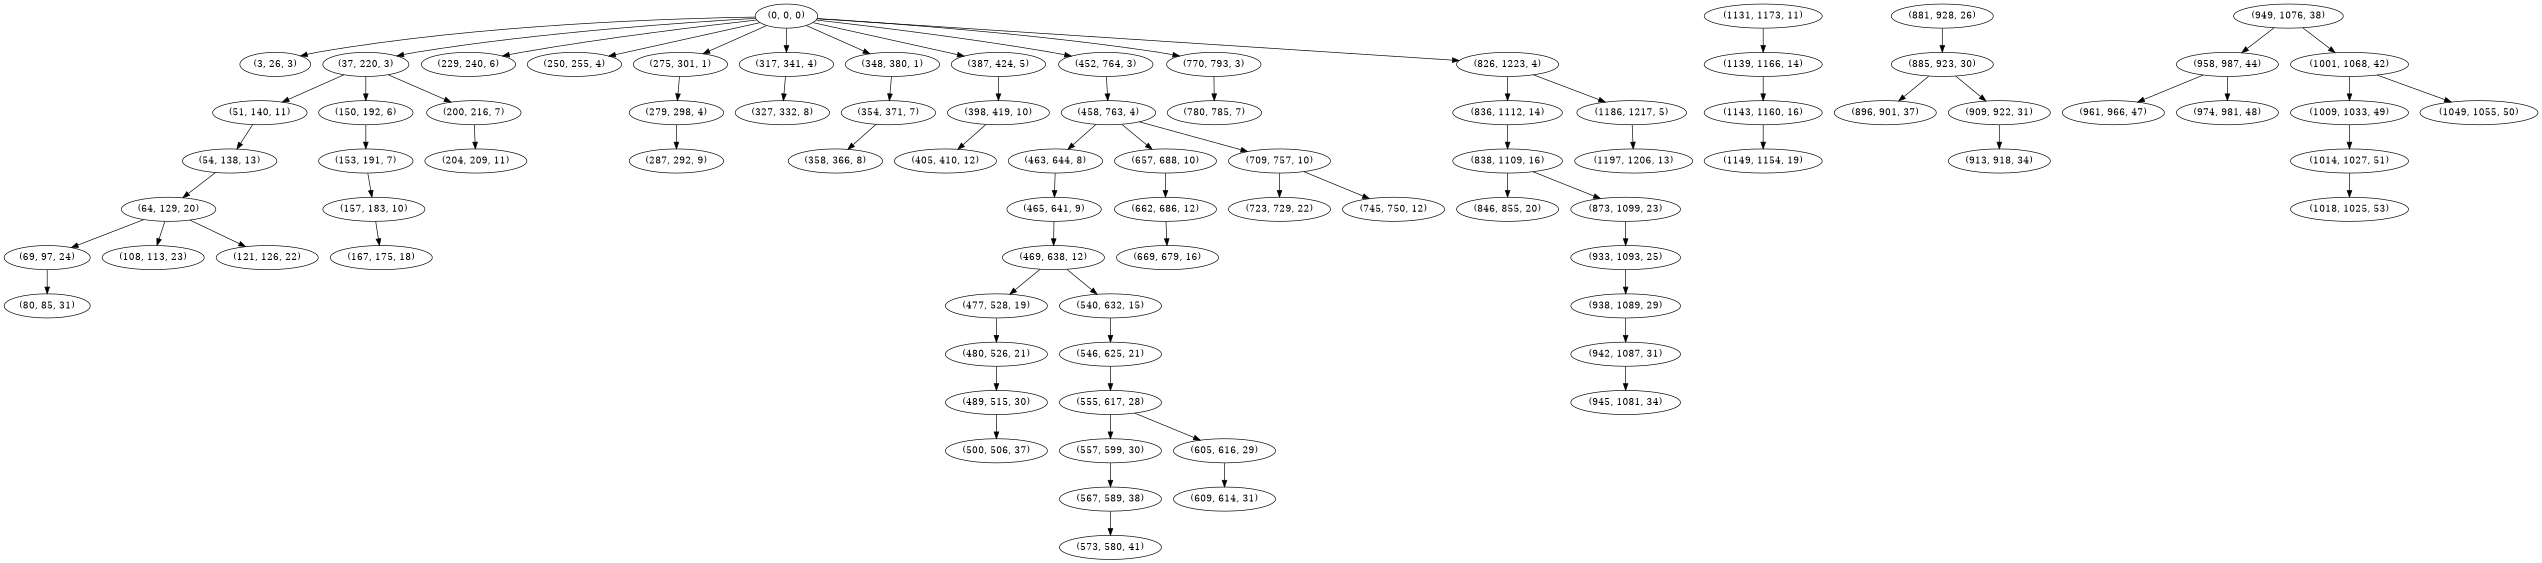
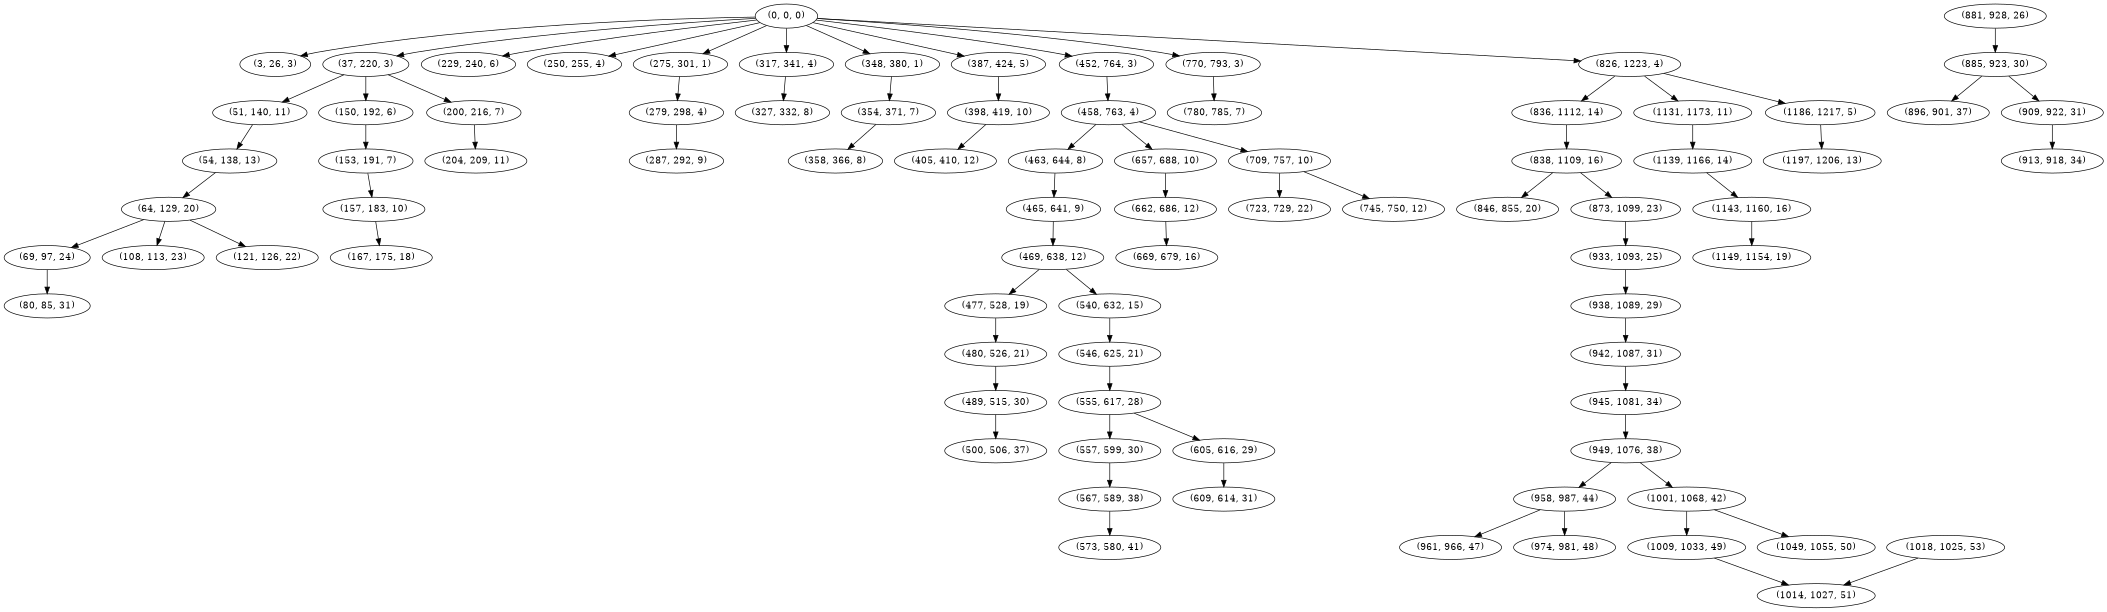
none -> (1659, 87)
(2349, 182) -> (1884, 570)
none -> (1626, 423)
